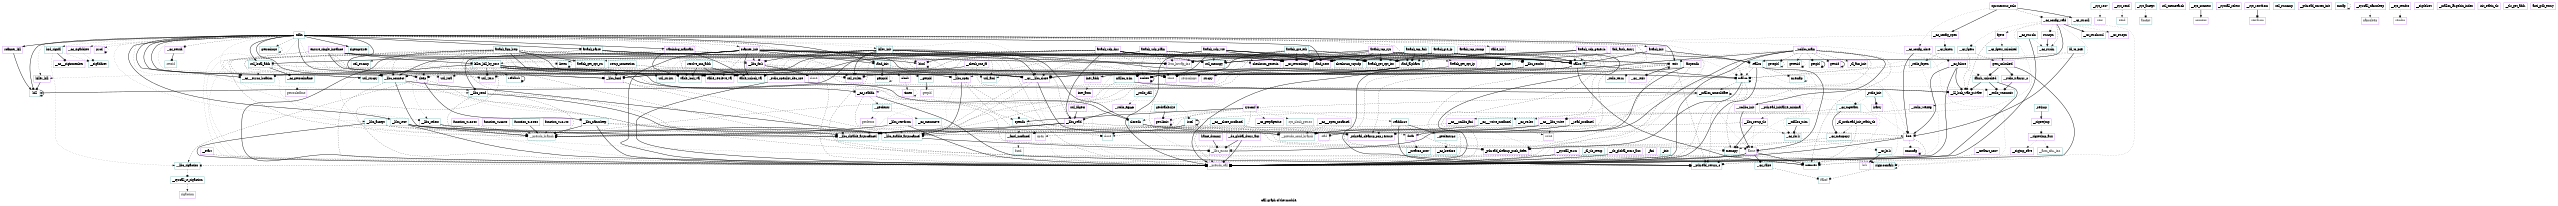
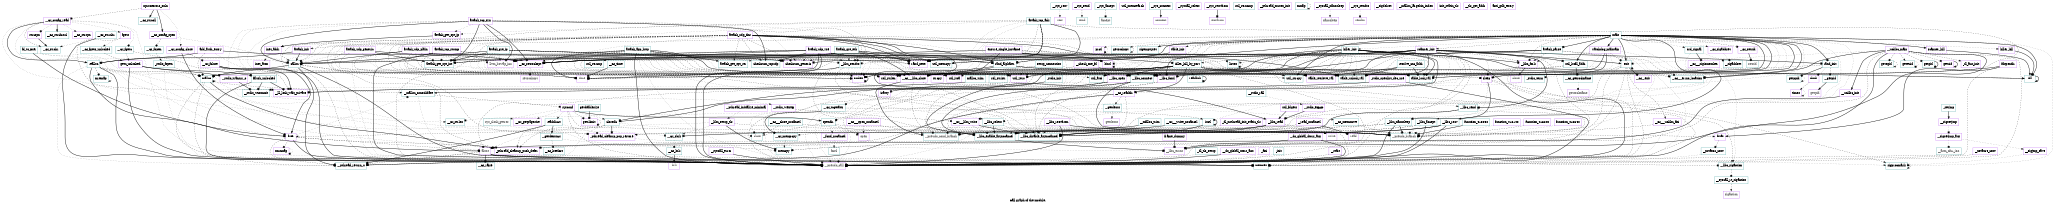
none -> (645, 54)
(1439, 56) -> (283, 57)
(283, 71) -> (1612, 74)
(1407, 74) -> (655, 76)
(1862, 100) -> (868, 98)
(1824, 180) -> none
